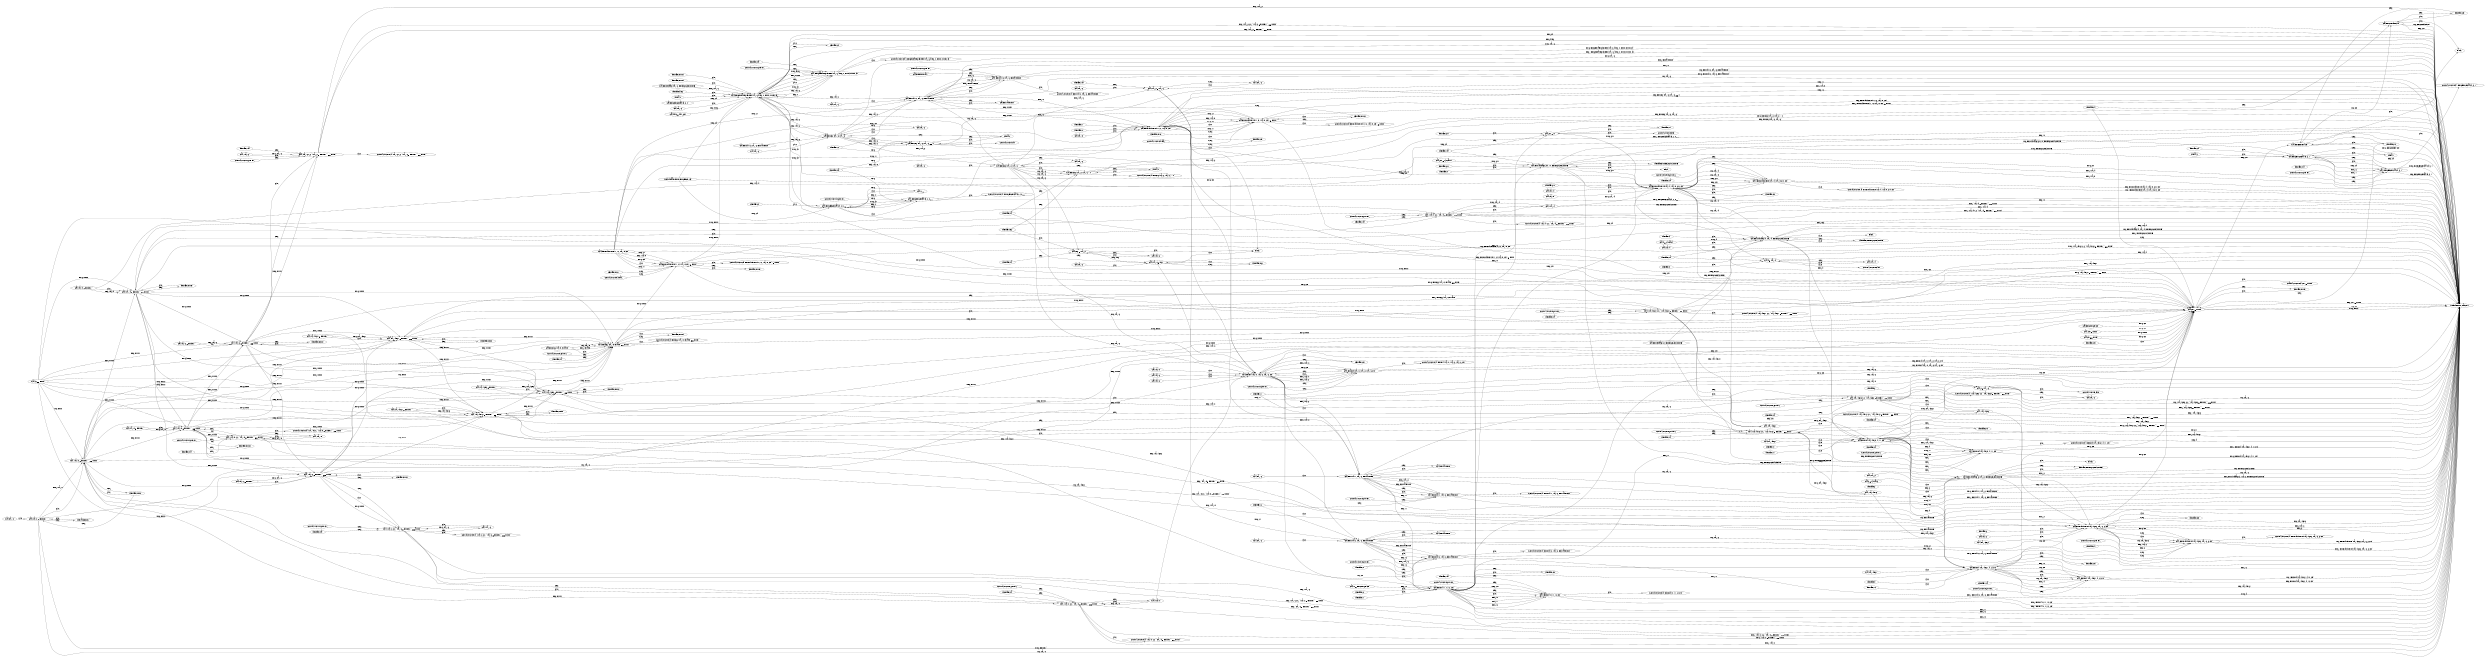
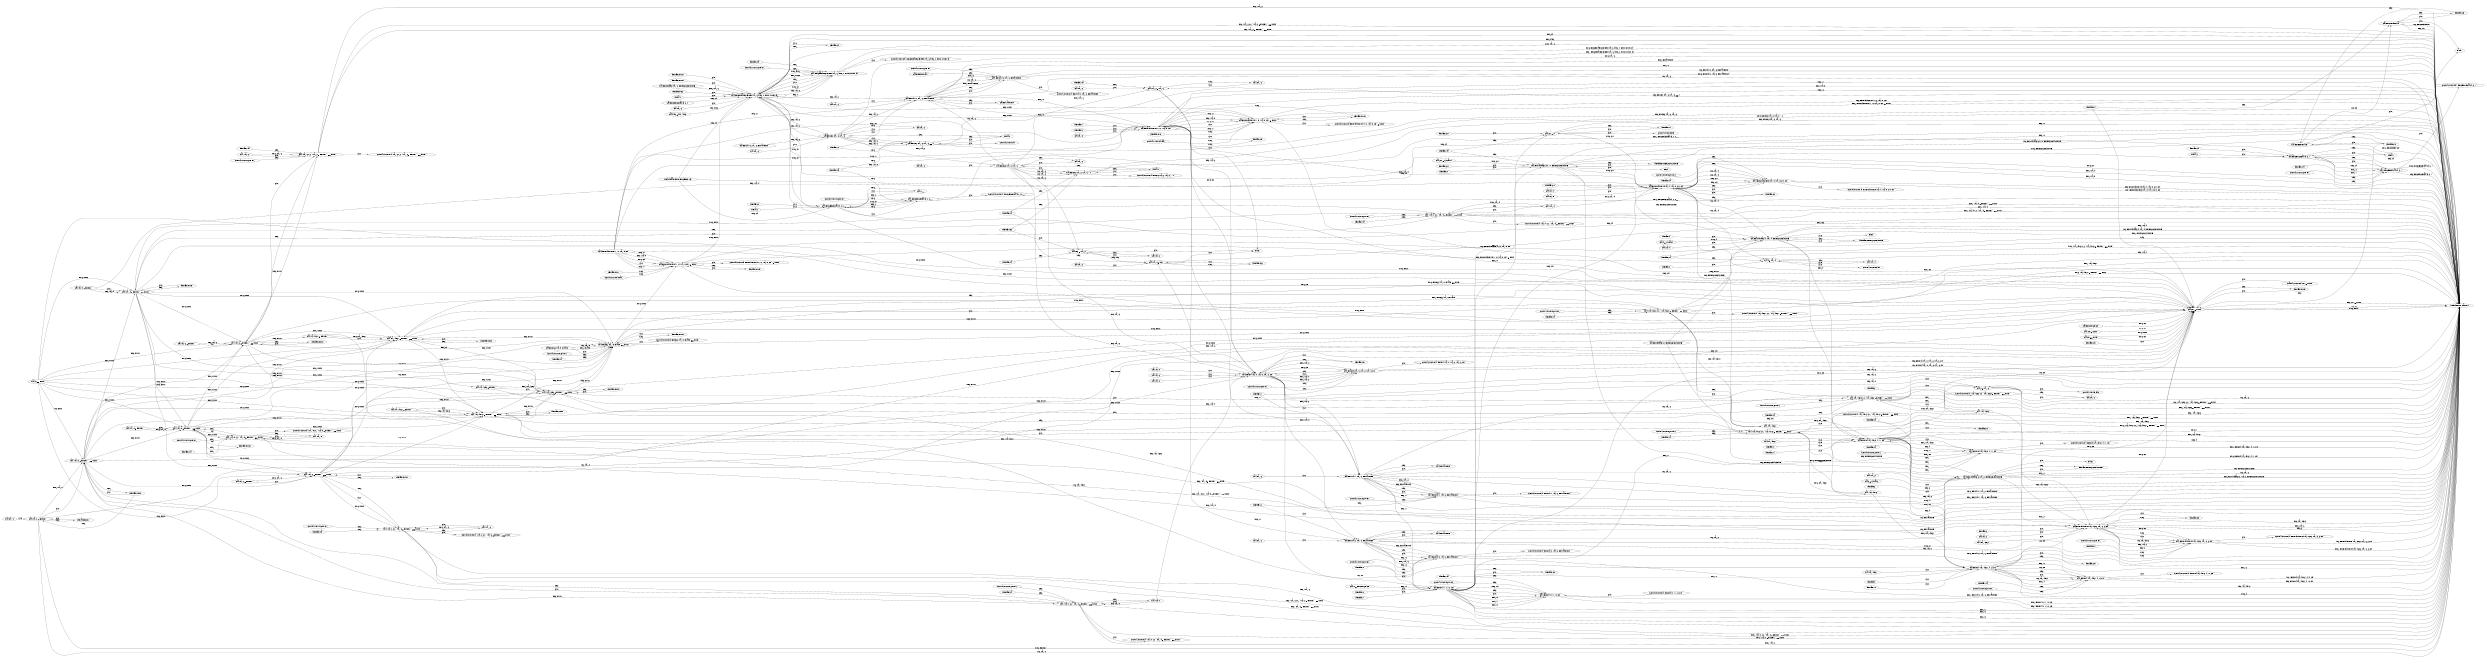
(678, 114) -> (678, 114)
(2047, 201) -> (2083, 124)
none -> (755, 210)
(2236, 220) -> none
(444, 348) -> (444, 348)
(275, 401) -> (277, 374)
(283, 409) -> (281, 340)
none -> (2194, 573)
(1603, 593) -> (1609, 596)
